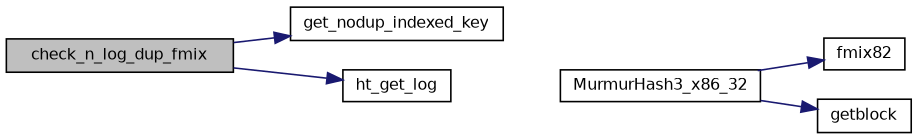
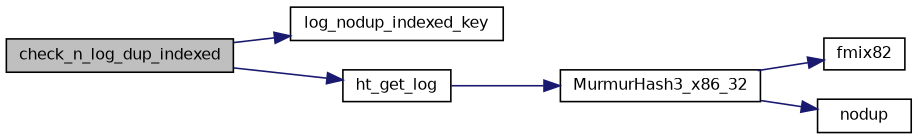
(397, 24) -> (397, 24)
(120, 56) -> (120, 56)
none -> (497, 86)
(864, 116) -> (864, 116)
